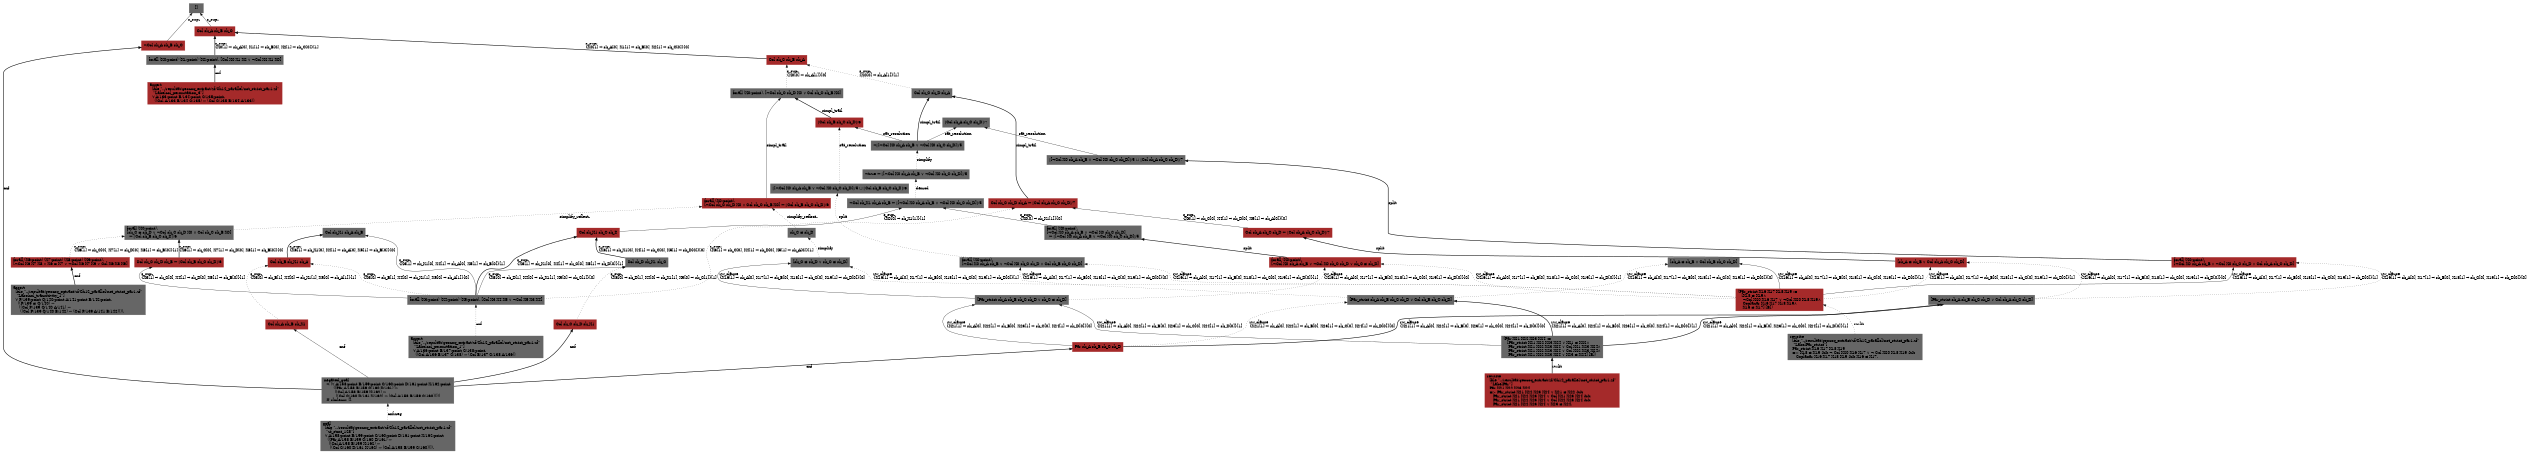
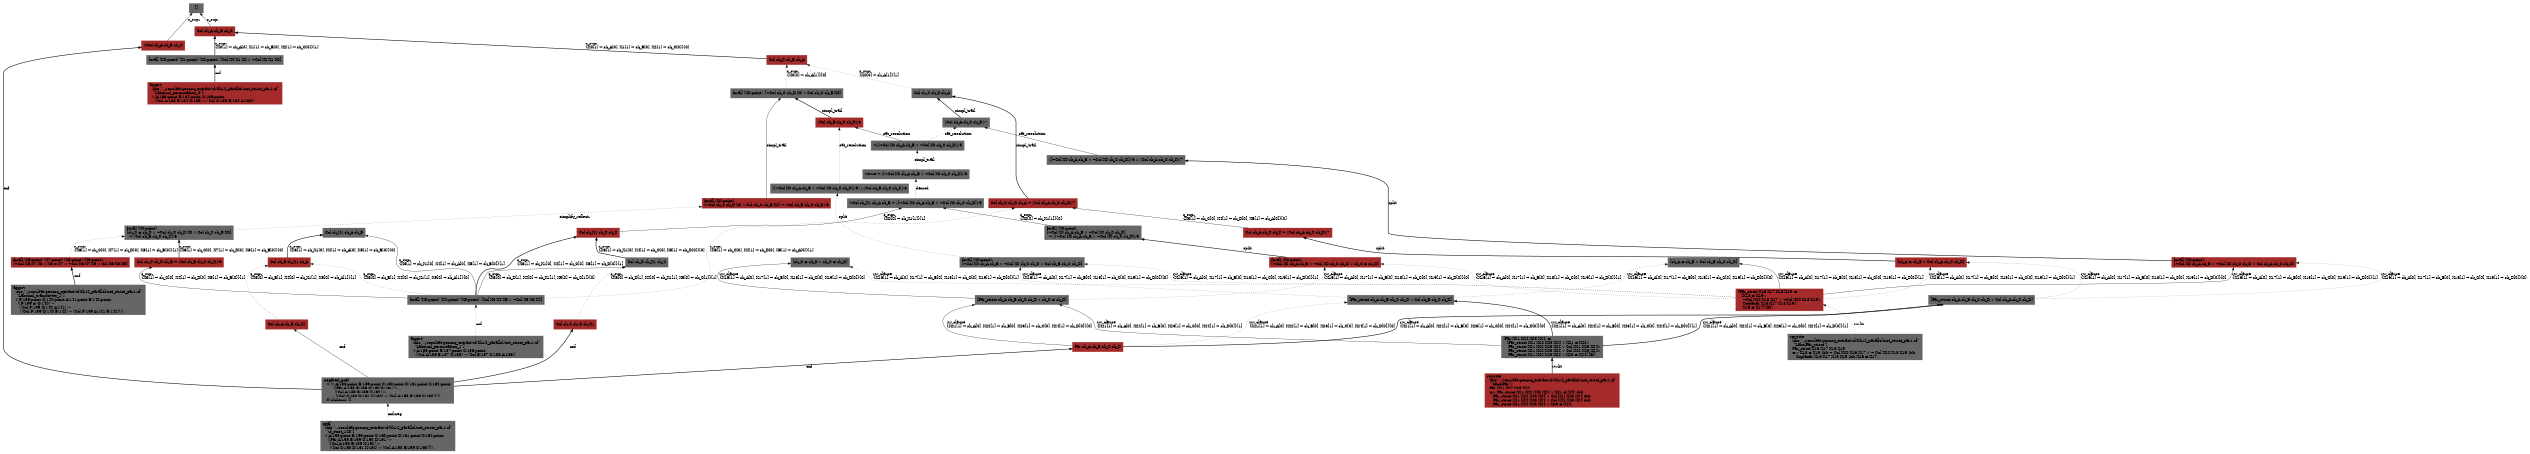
(919, 120) -> (950, 109)
(941, 135) -> (941, 135)
(924, 160) -> (924, 160)
(802, 233) -> none
